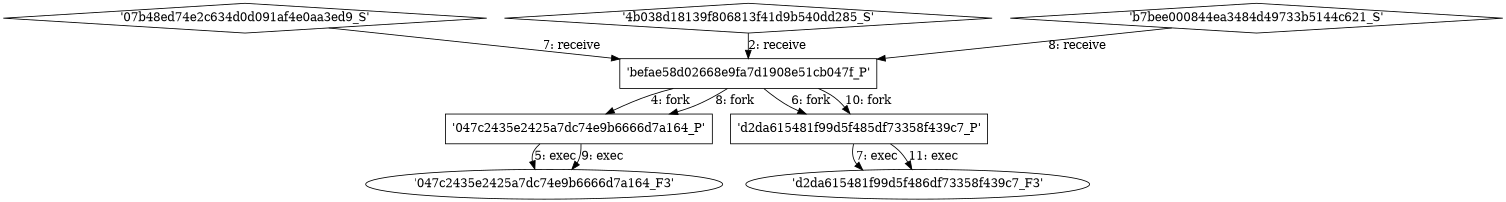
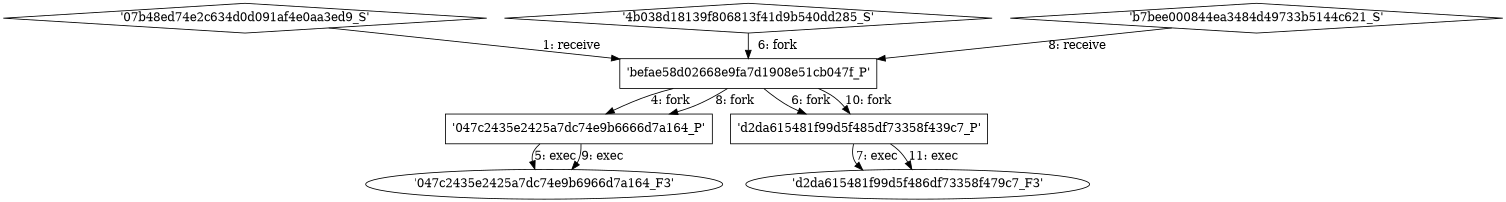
(571, 46) -> (571, 46)
(777, 46) -> (777, 46)
(544, 184) -> (544, 184)
(918, 184) -> (918, 184)
